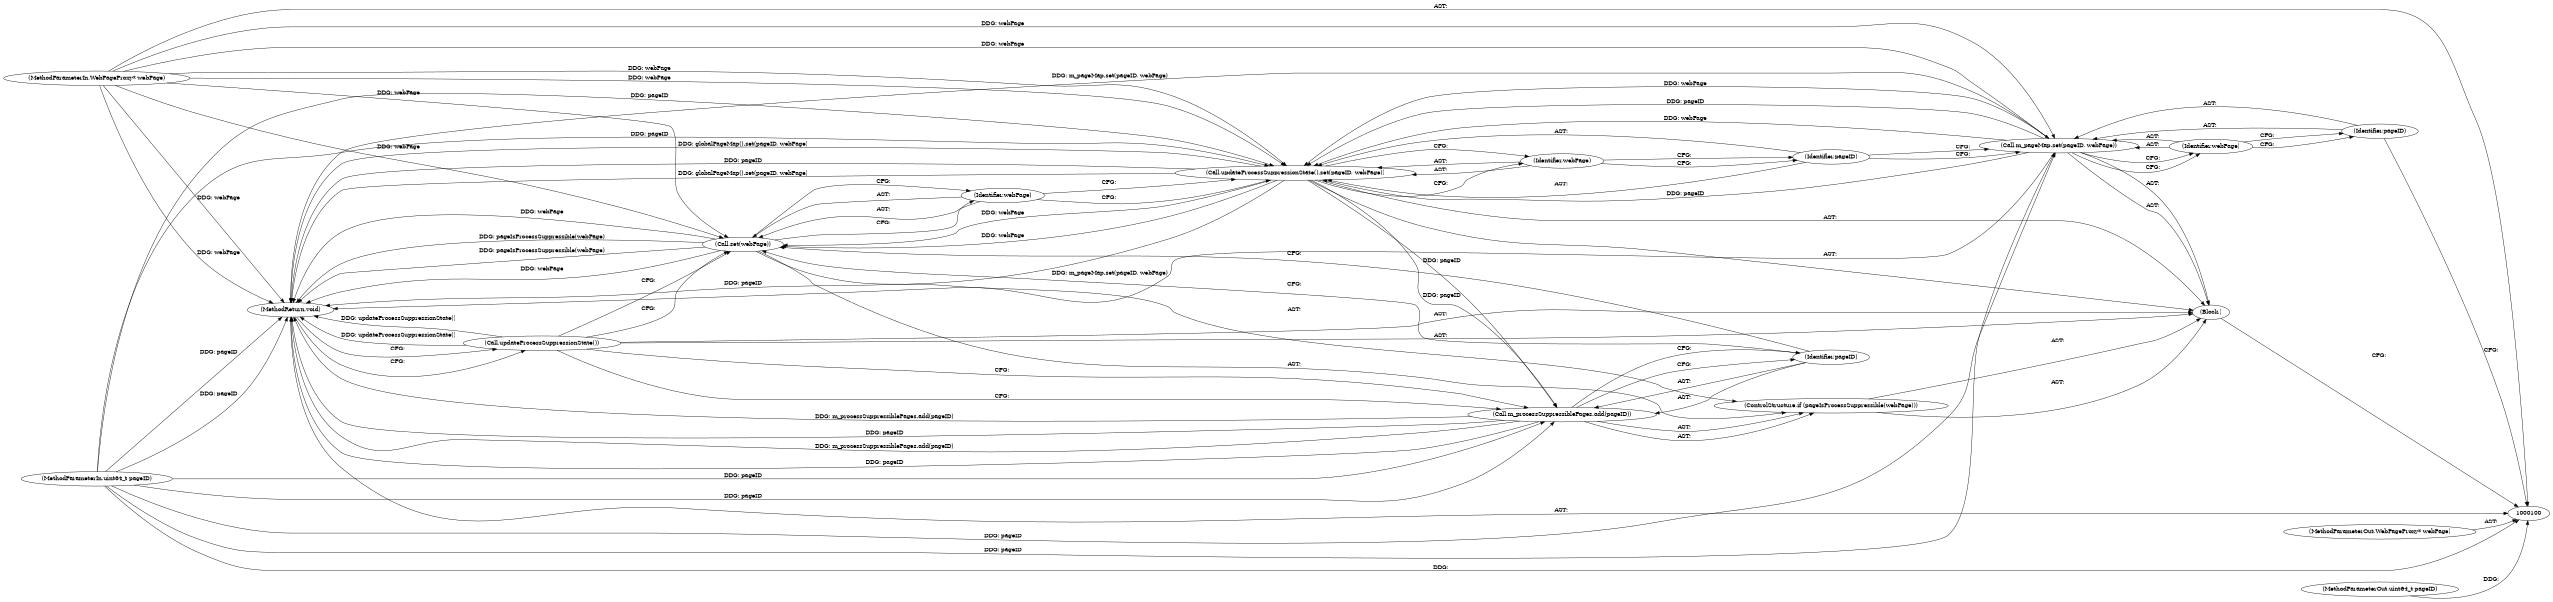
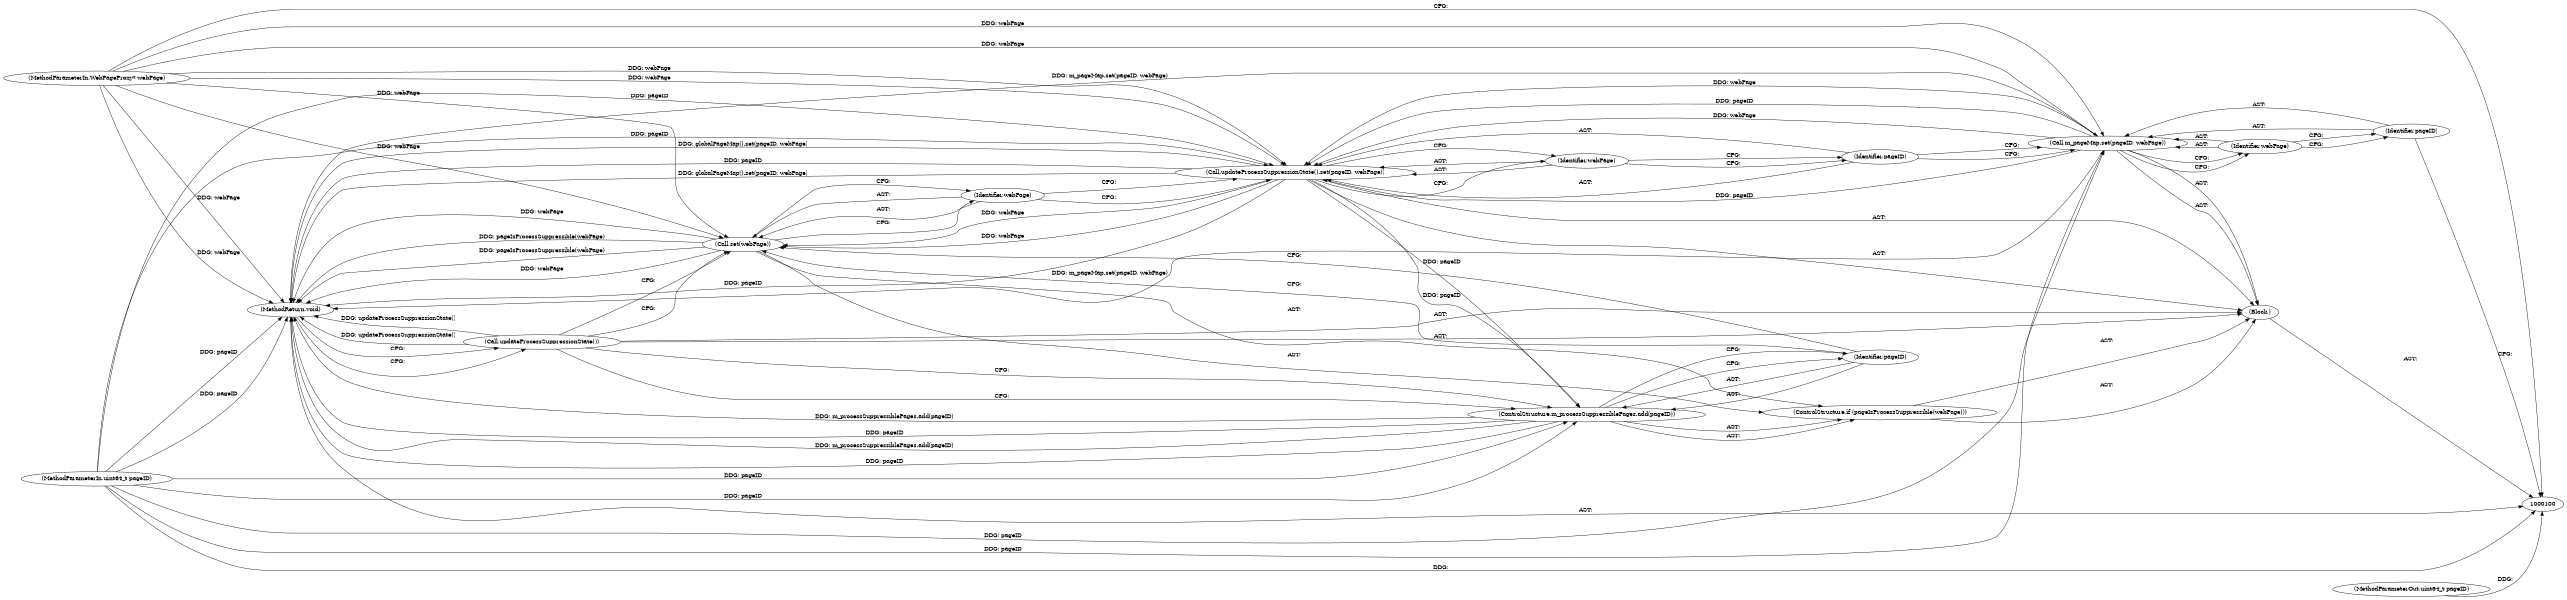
(1442, 7) -> (1442, 7)
(2380, 356) -> (2411, 359)
(1562, 415) -> (1587, 415)
(2380, 532) -> none
